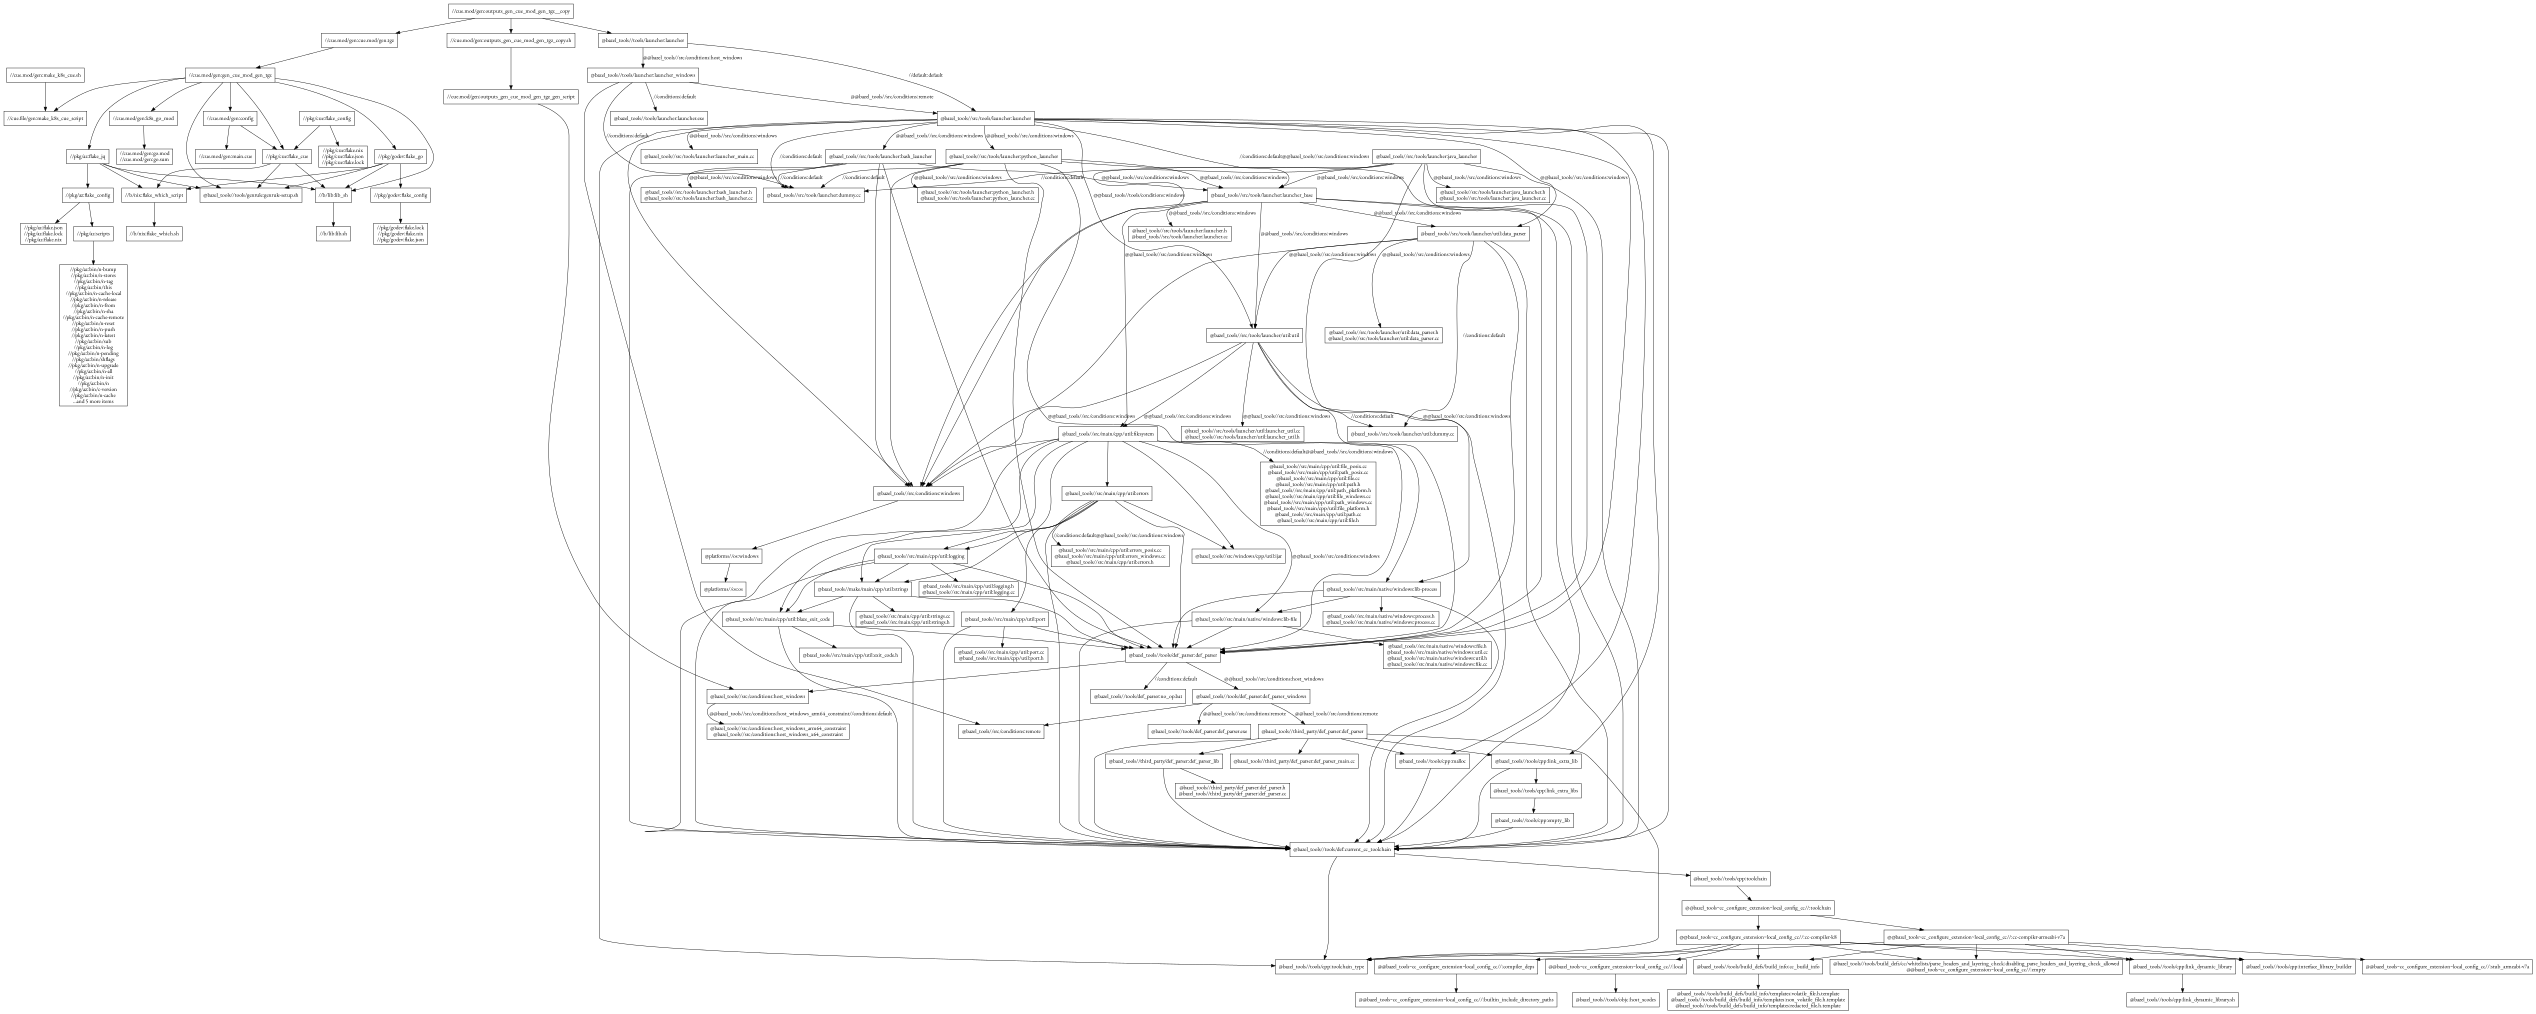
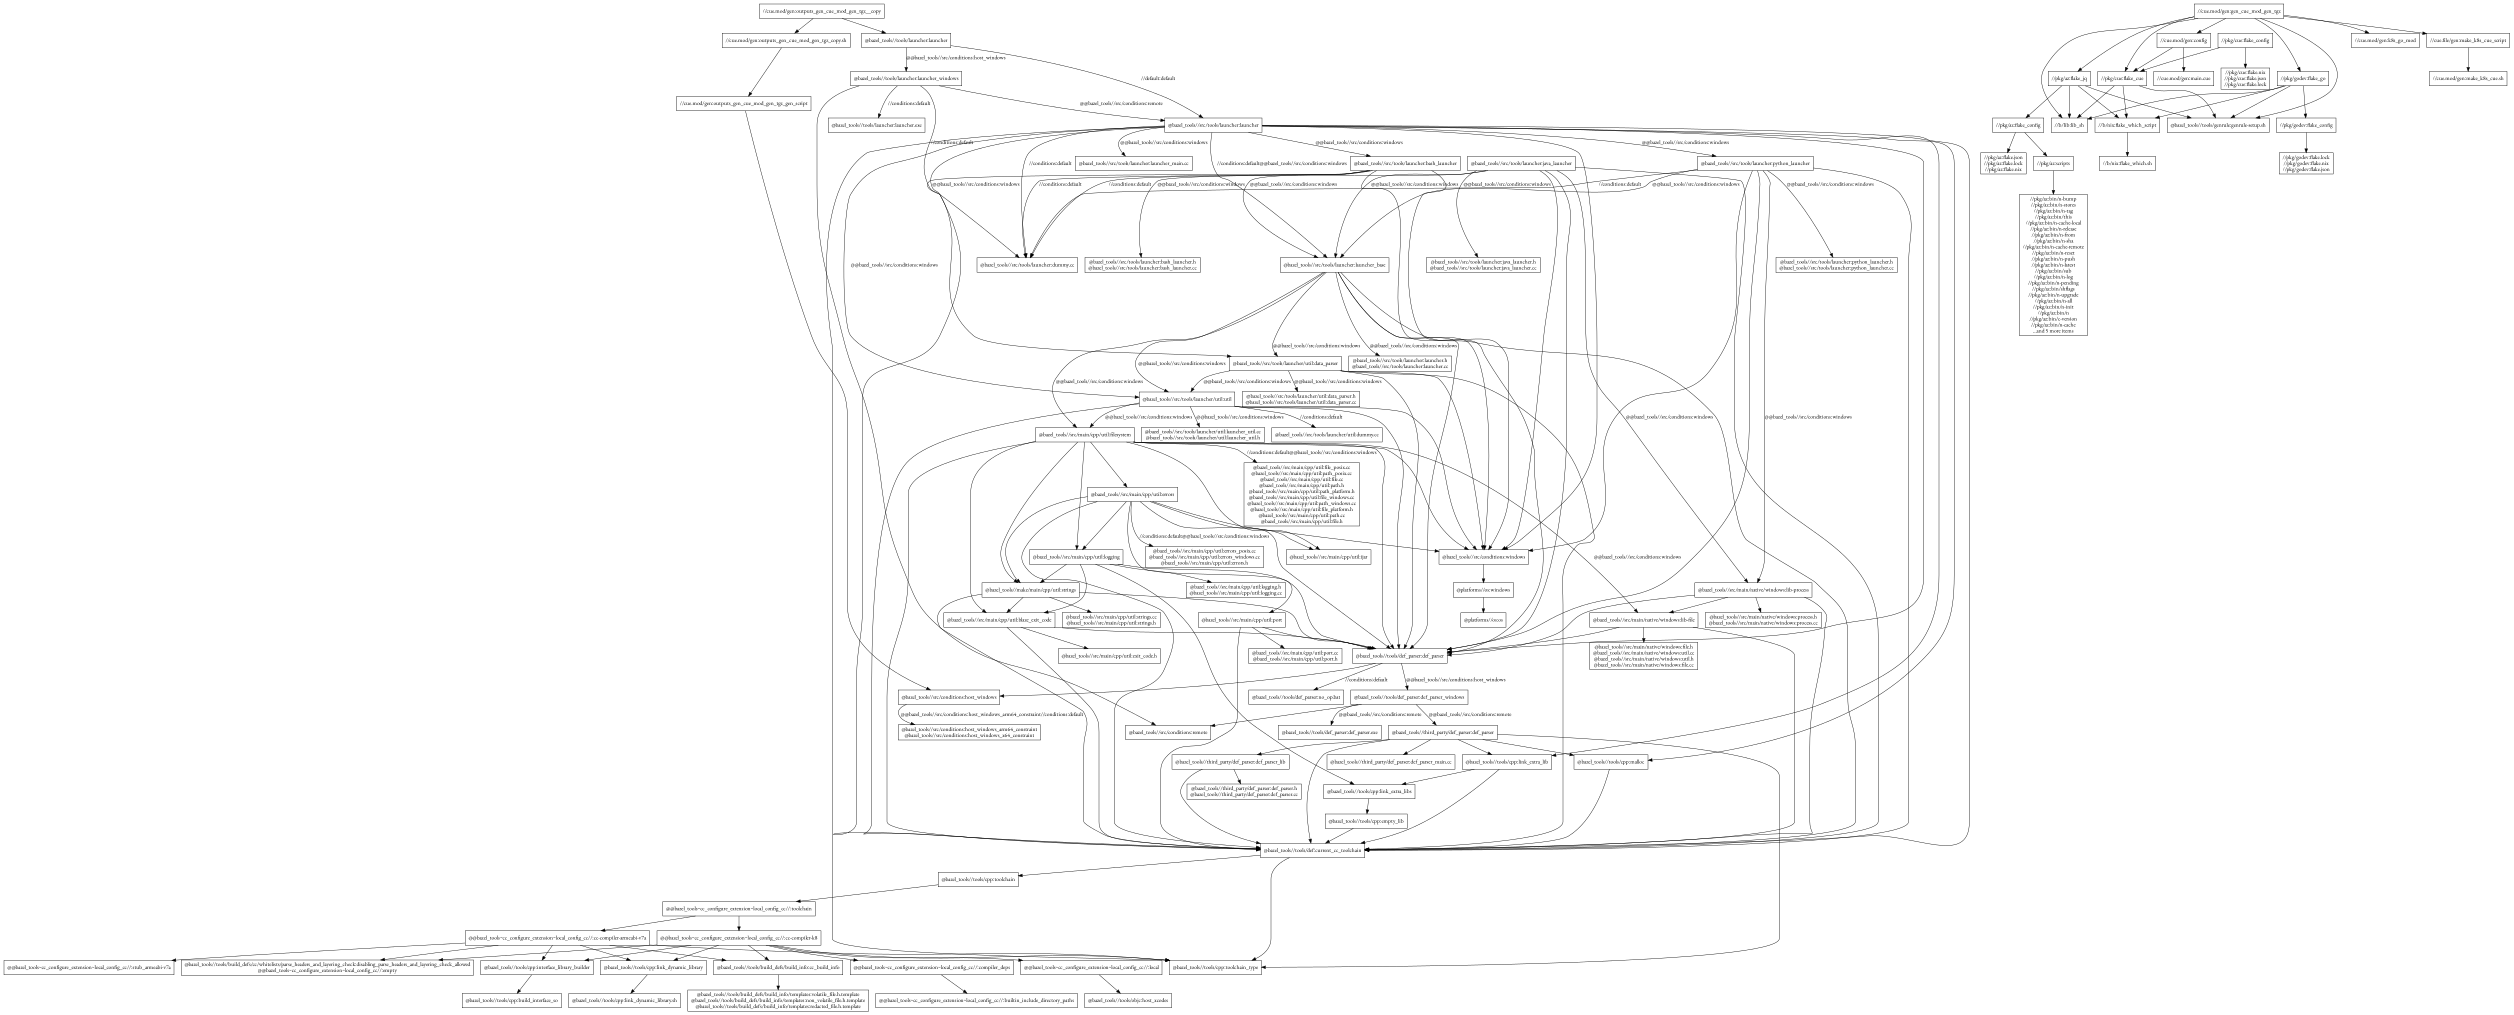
(359, 40) -> none
(45, 95) -> (2468, 57)
(145, 157) -> none
(1139, 195) -> (894, 265)
(333, 234) -> none
(1457, 346) -> none
none -> (1299, 534)
(1239, 556) -> (1329, 557)
(752, 830) -> (1215, 679)
none -> (512, 1001)
